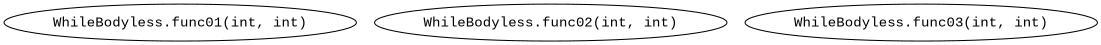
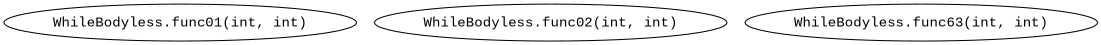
(921, 23) -> (921, 23)
